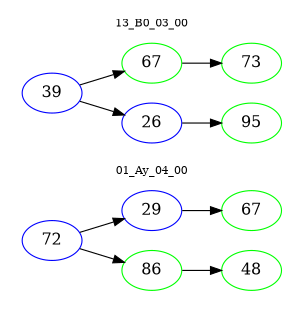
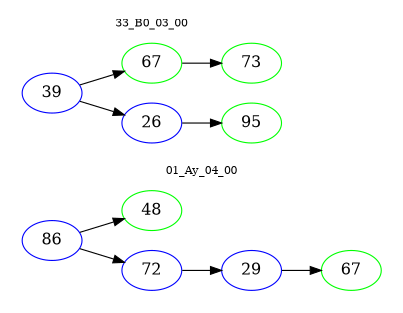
(152, 24) -> (152, 24)
(97, 254) -> (97, 254)
(152, 270) -> (52, 241)
